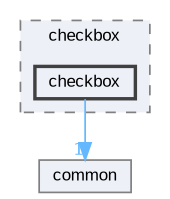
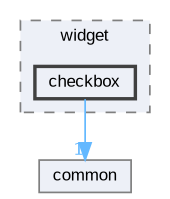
(85, 37) -> (85, 37)
